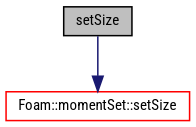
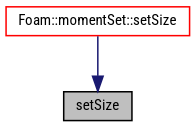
(98, 56) -> (98, 56)
